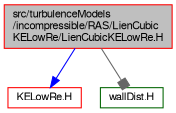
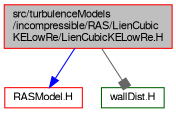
(45, 98) -> (44, 98)
